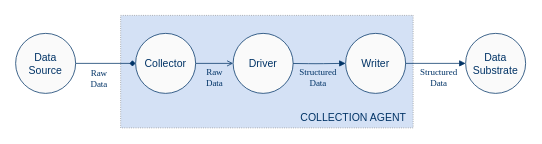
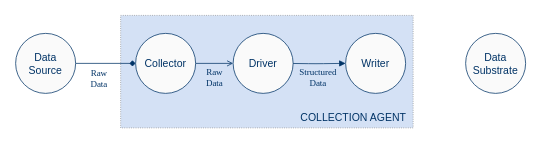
(432, 63) -> none
